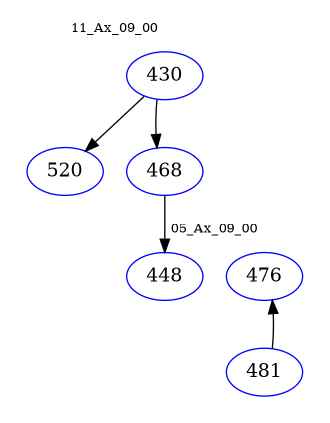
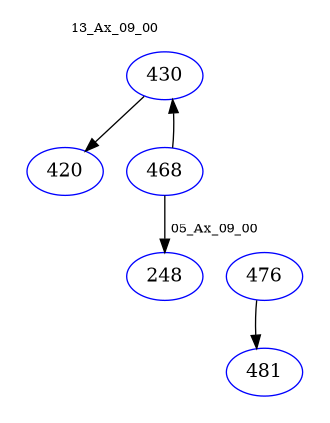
(115, 29) -> (115, 29)
(156, 117) -> (174, 131)
(65, 171) -> (65, 171)
(165, 276) -> (165, 276)
(273, 331) -> (256, 318)
